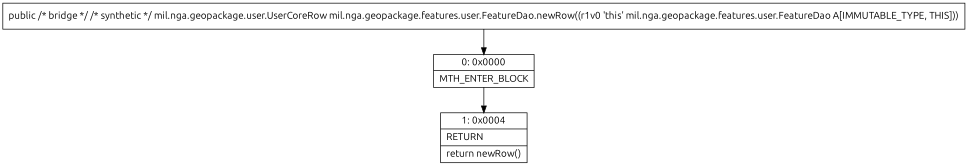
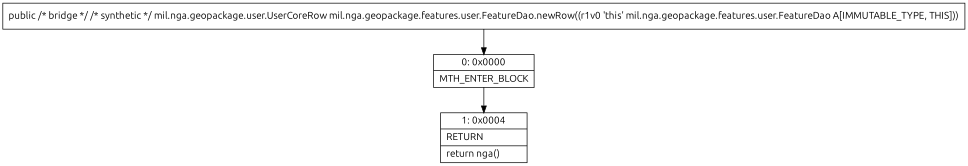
(484, 154) -> (473, 154)
